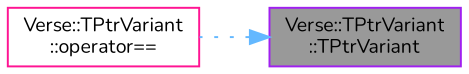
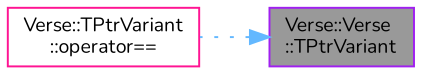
(365, 37) -> (342, 37)
